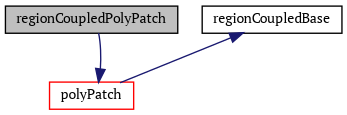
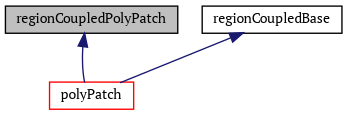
(101, 51) -> (83, 65)
